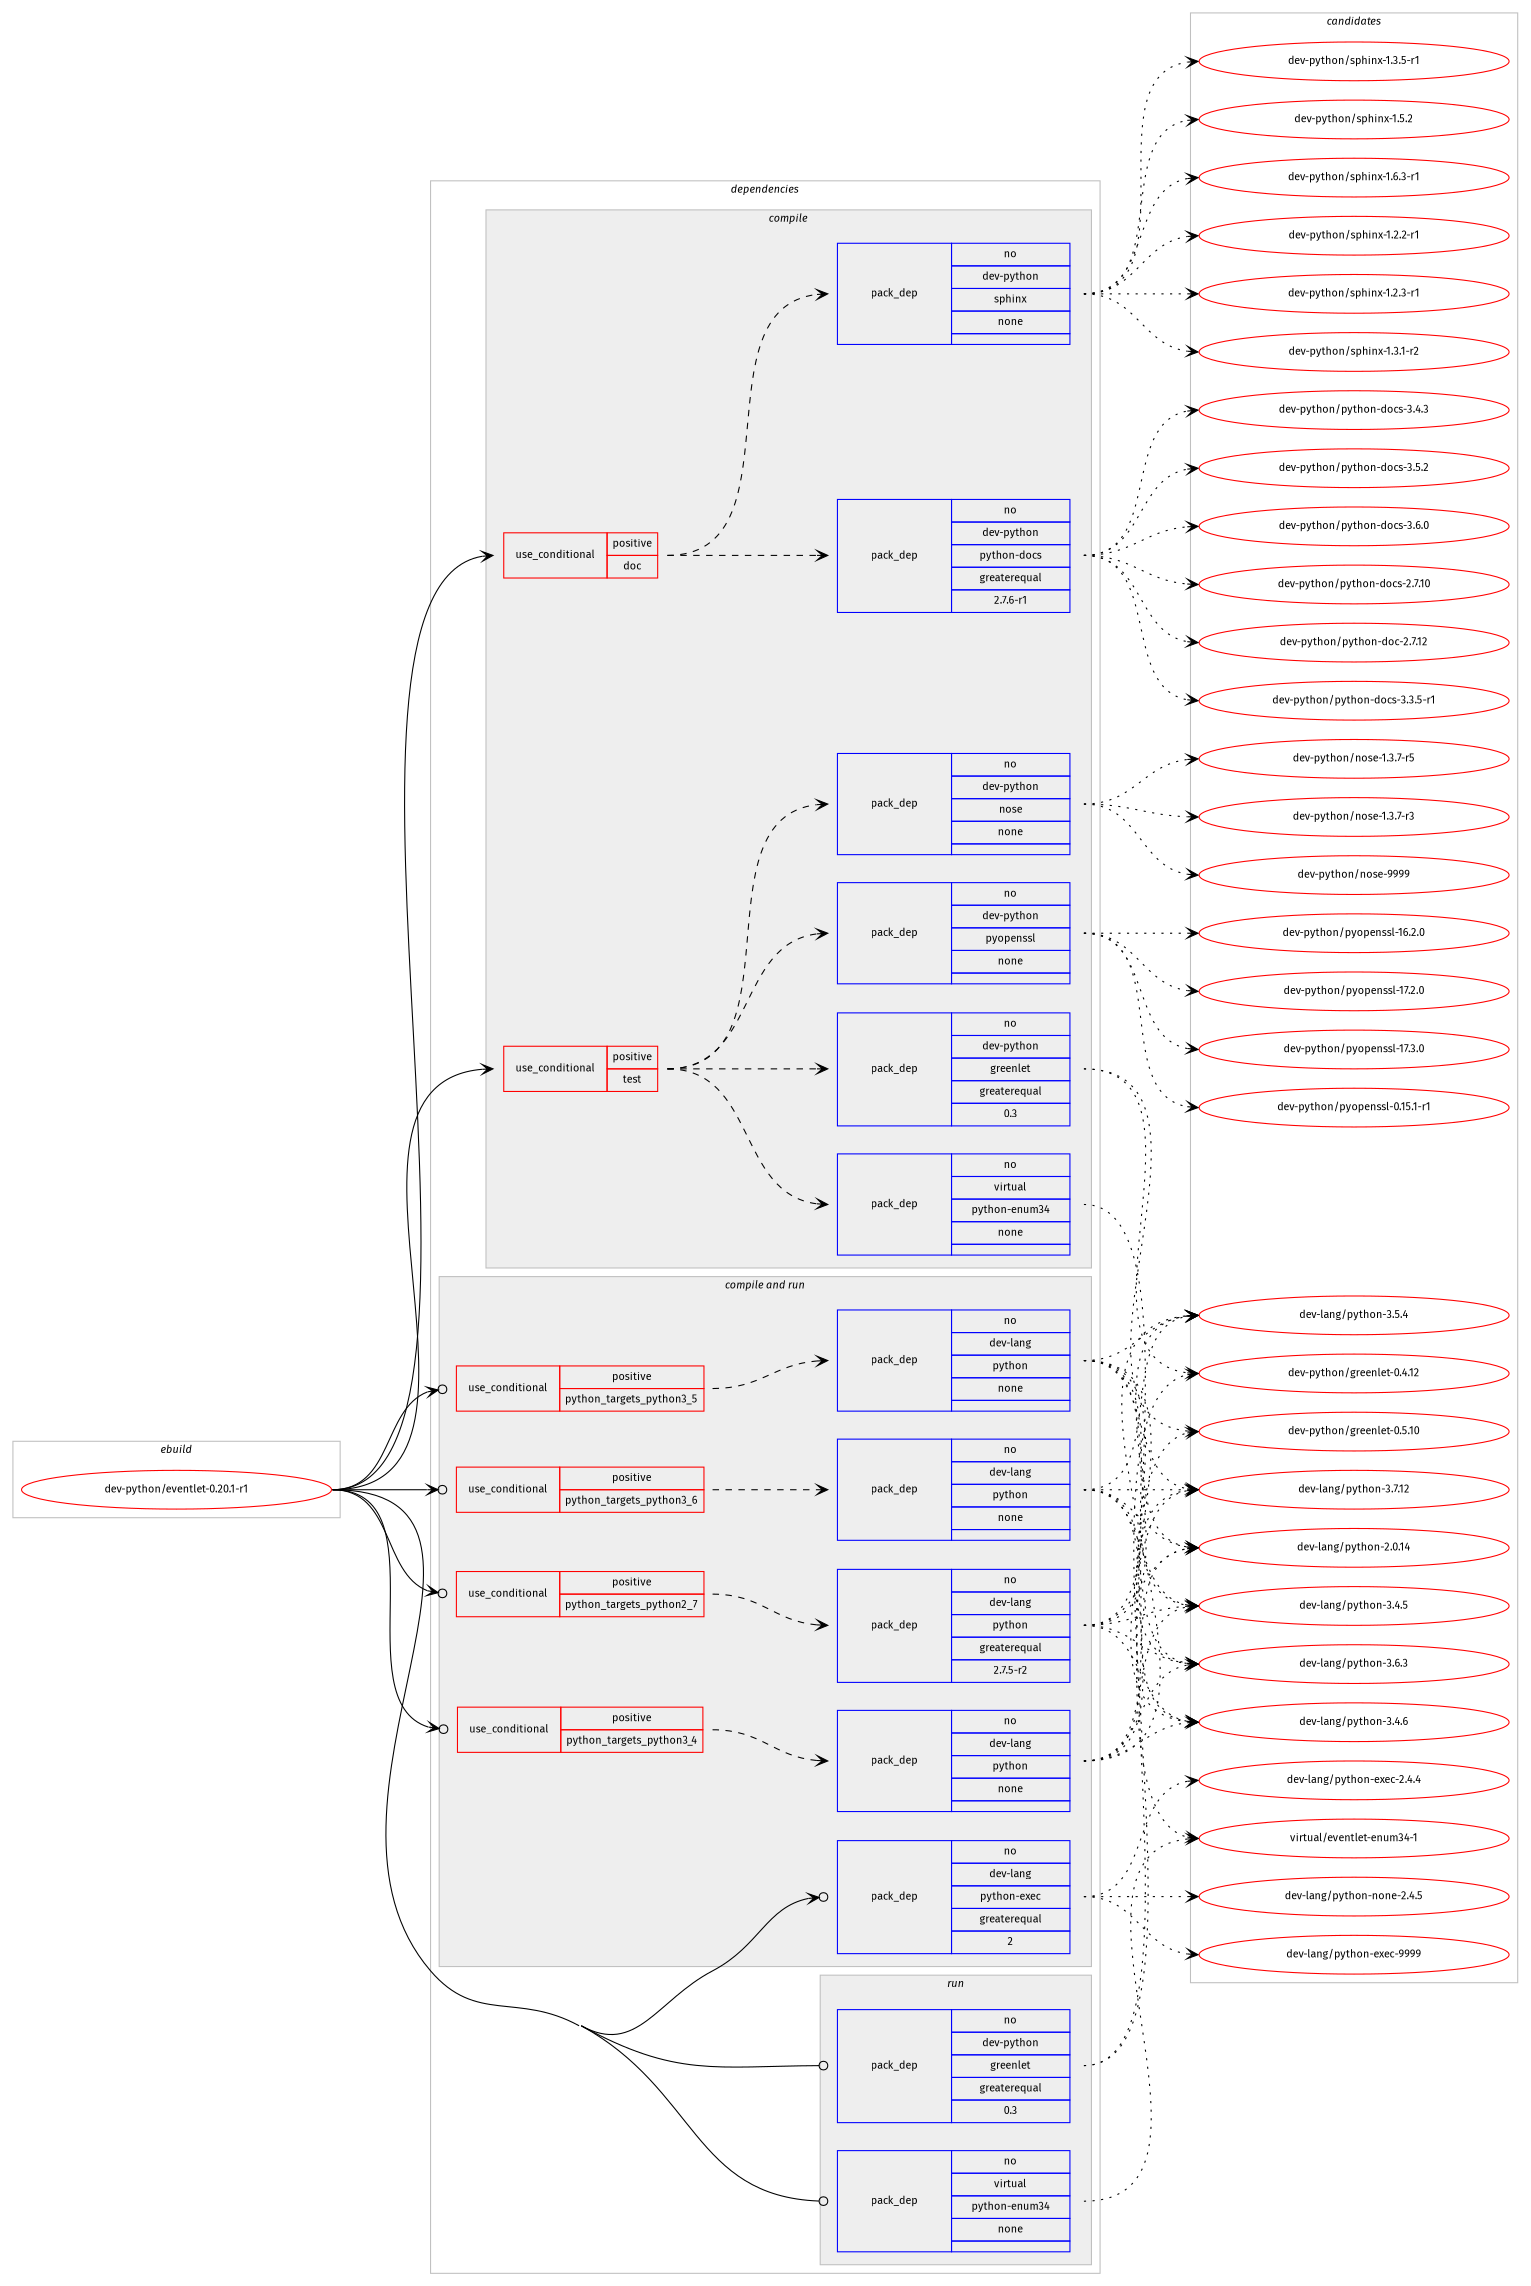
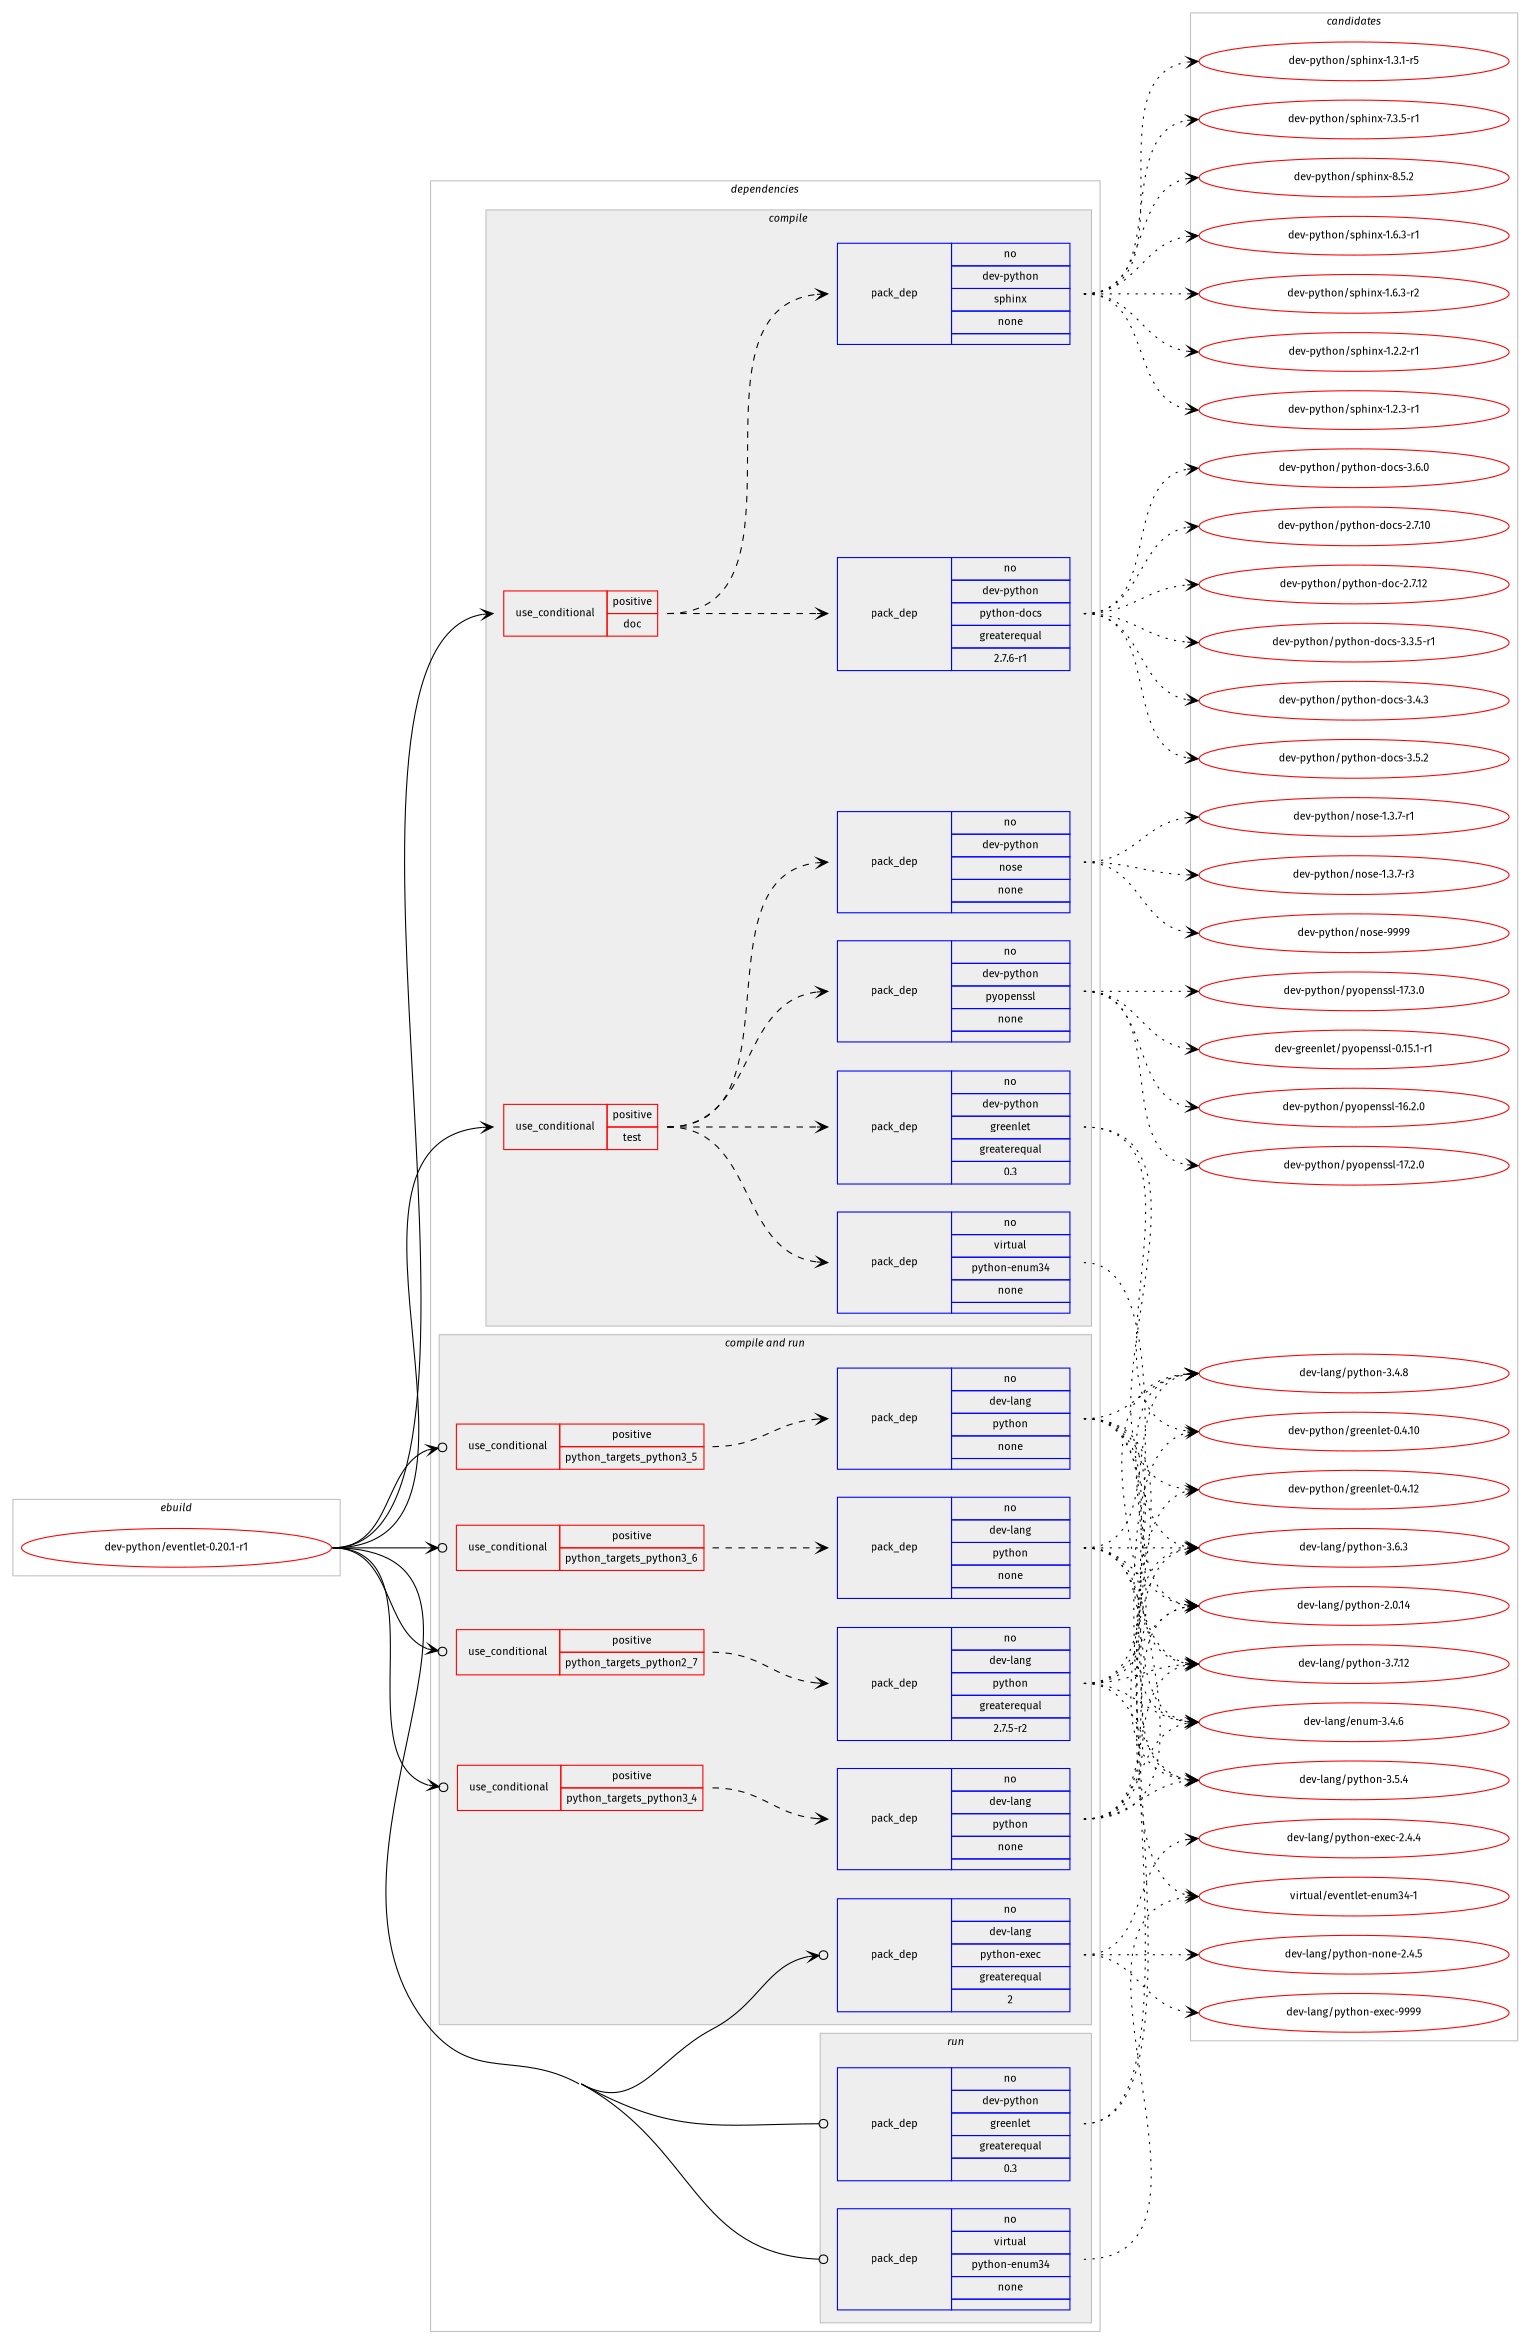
(1354, 61) -> (1354, 119)
(1354, 119) -> (1354, 178)
none -> (1354, 294)
(1354, 352) -> (1354, 61)
(1354, 759) -> (1354, 817)
(1354, 1108) -> (1354, 1049)
(1354, 1432) -> (1354, 1432)
(1354, 1606) -> (1354, 1373)
(1354, 1722) -> (1354, 1722)
